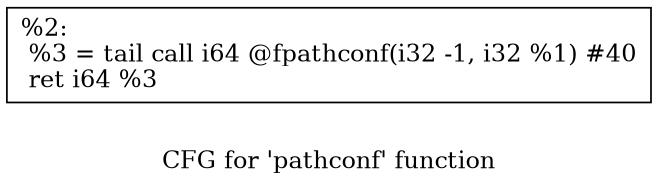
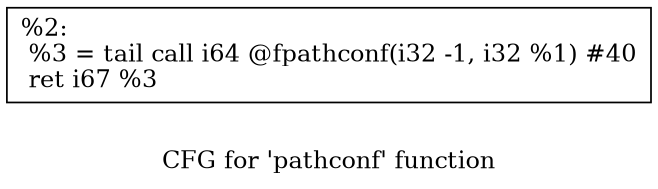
(90, 80) -> (90, 80)
